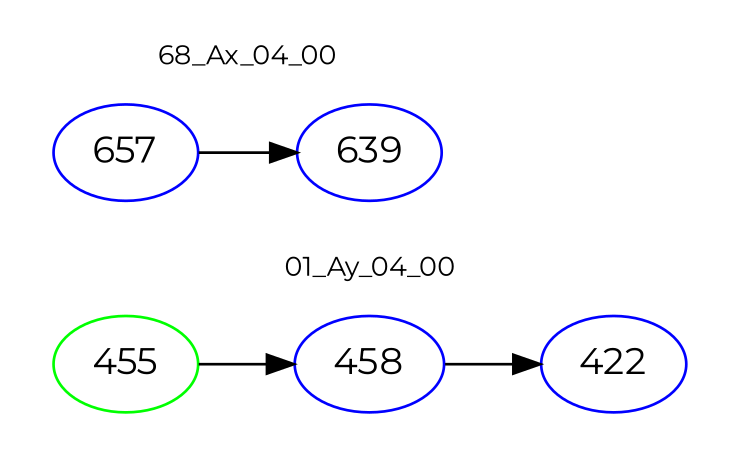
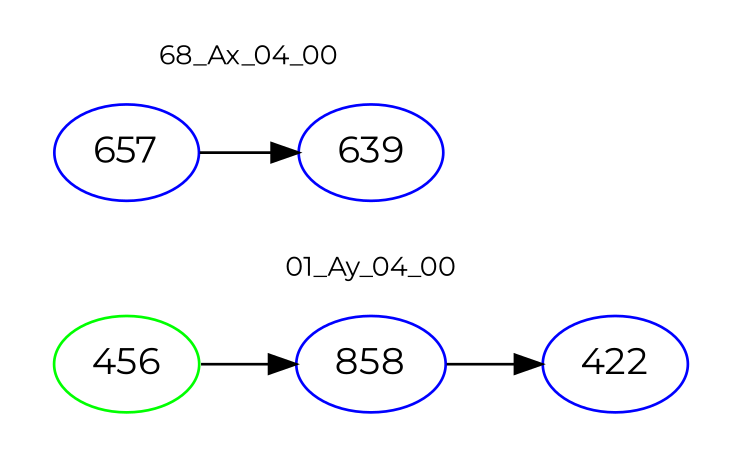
(126, 364) -> (127, 364)
(369, 364) -> (371, 364)
